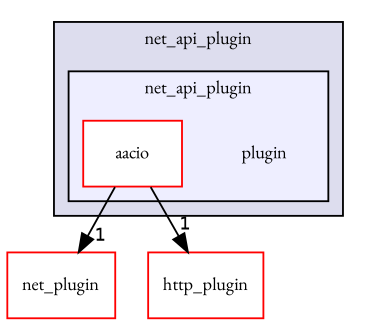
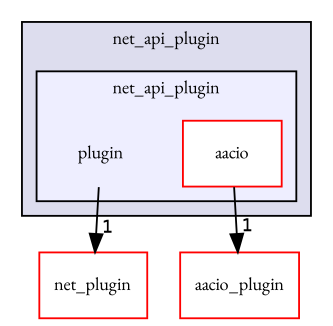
(101, 212) -> (97, 211)
(206, 285) -> (240, 285)
